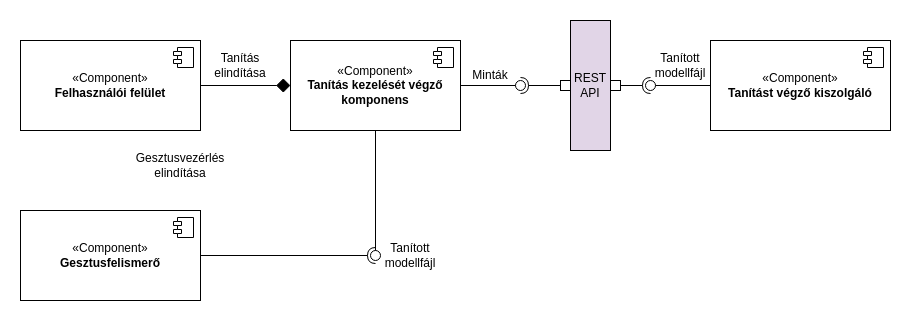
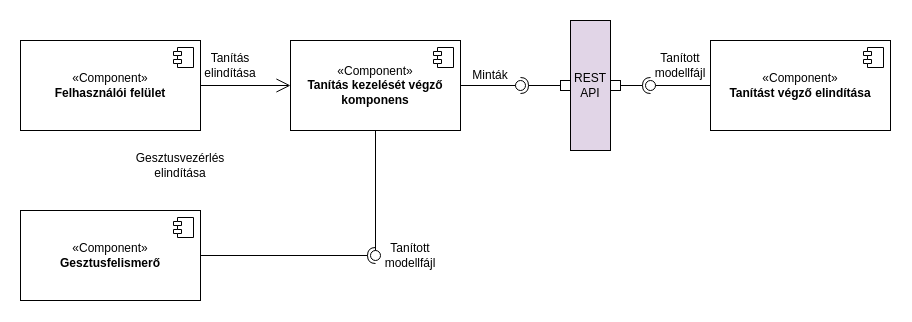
(241, 66) -> (231, 66)
(276, 86) -> (281, 86)
(801, 86) -> (801, 86)
